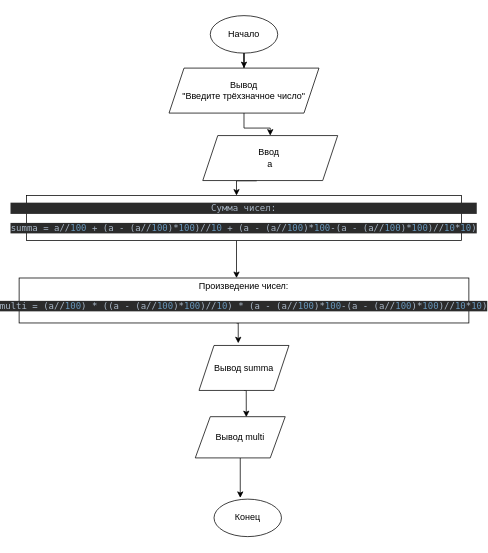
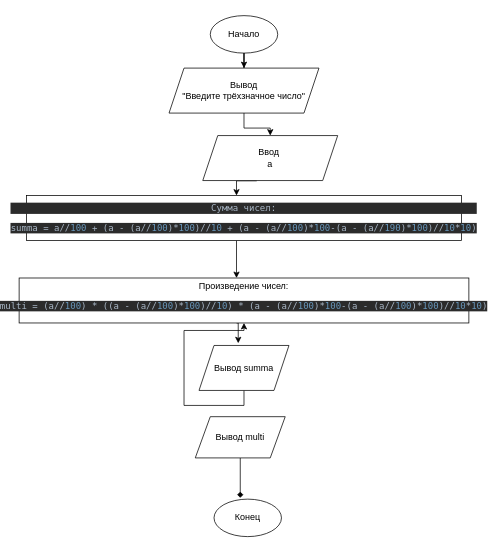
(244, 218) -> (244, 218)
(246, 400) -> (221, 405)
(240, 491) -> (240, 491)
